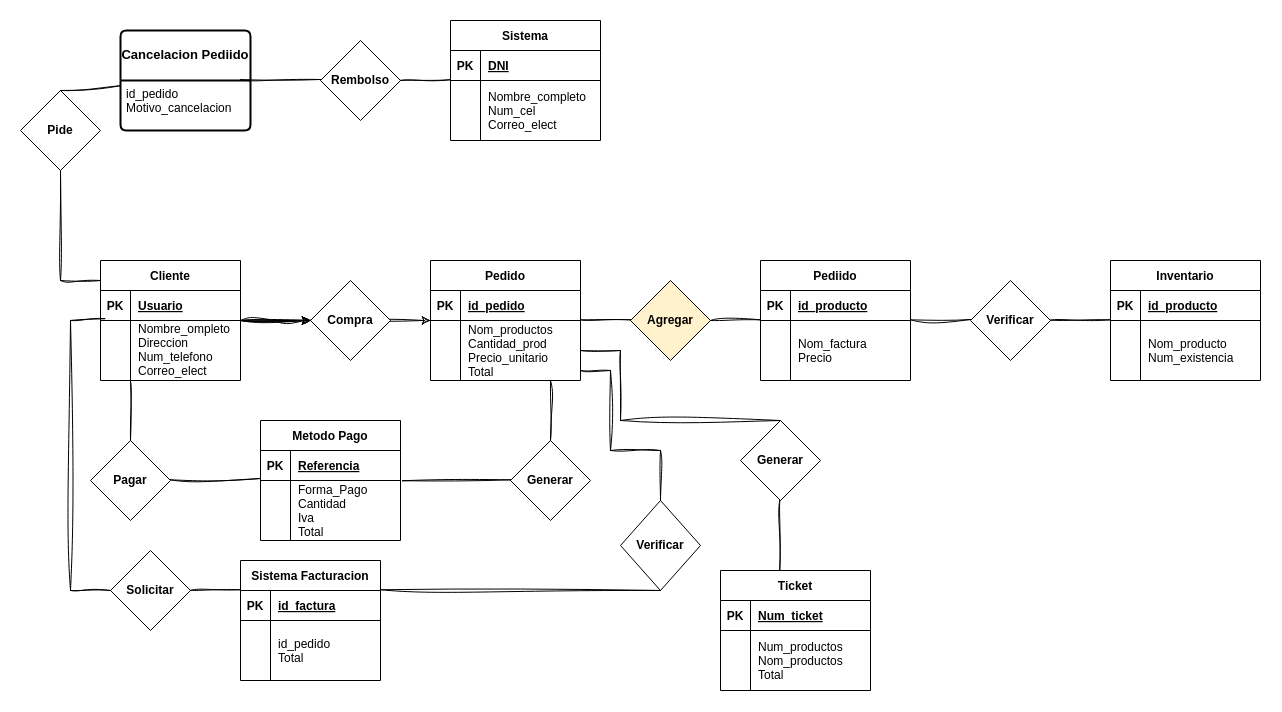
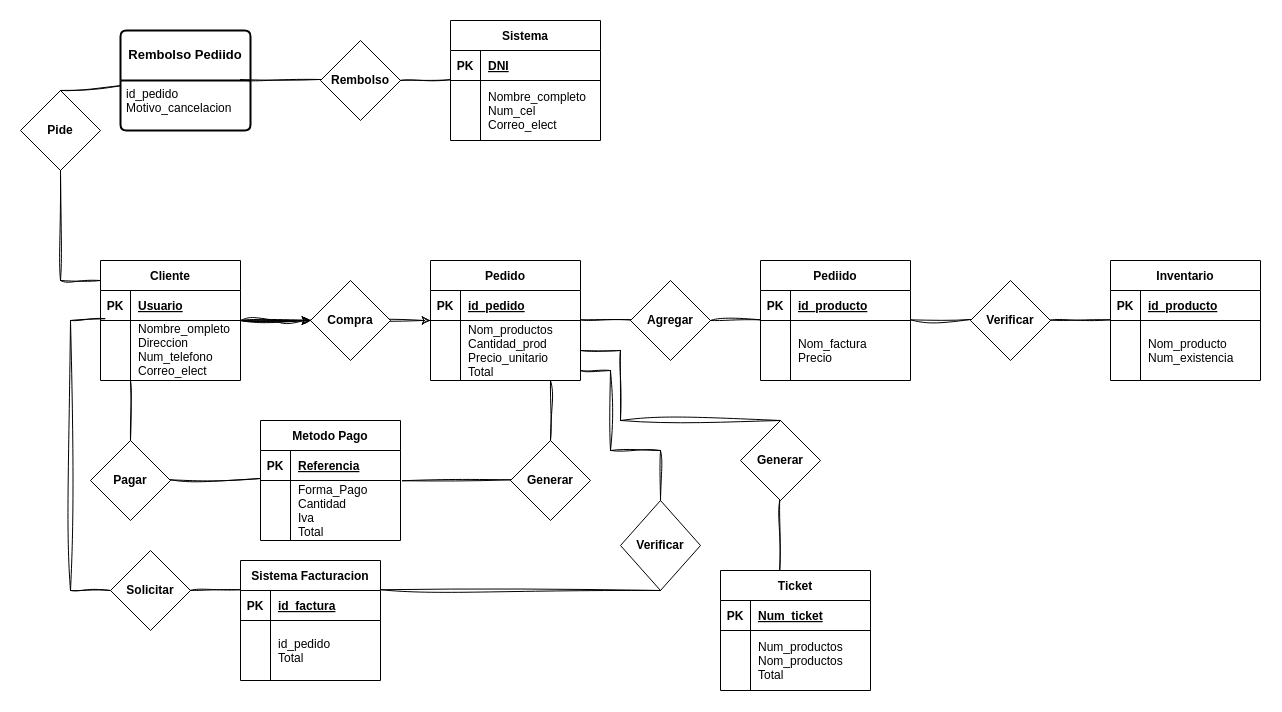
(186, 56) -> (186, 56)
(671, 321) -> (671, 321)
